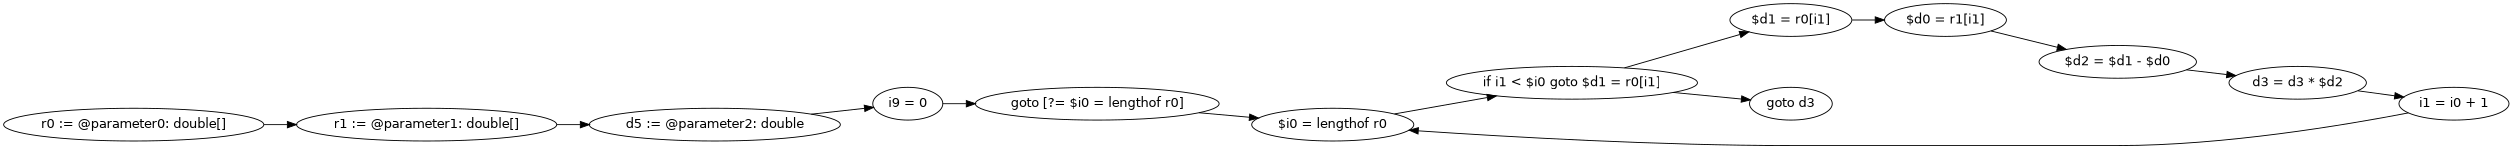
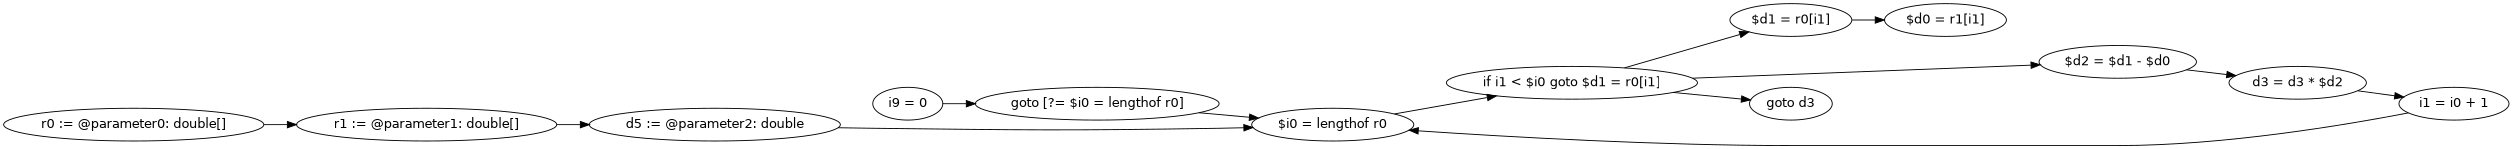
(2024, 39) -> (1862, 72)
(838, 111) -> (1041, 130)
